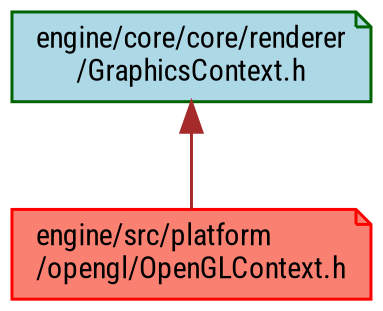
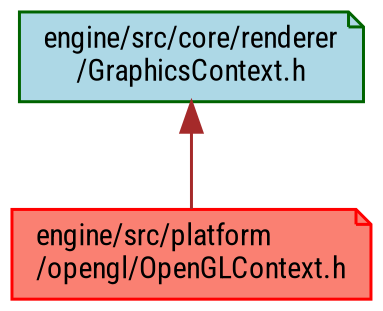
(191, 57) -> (191, 57)
